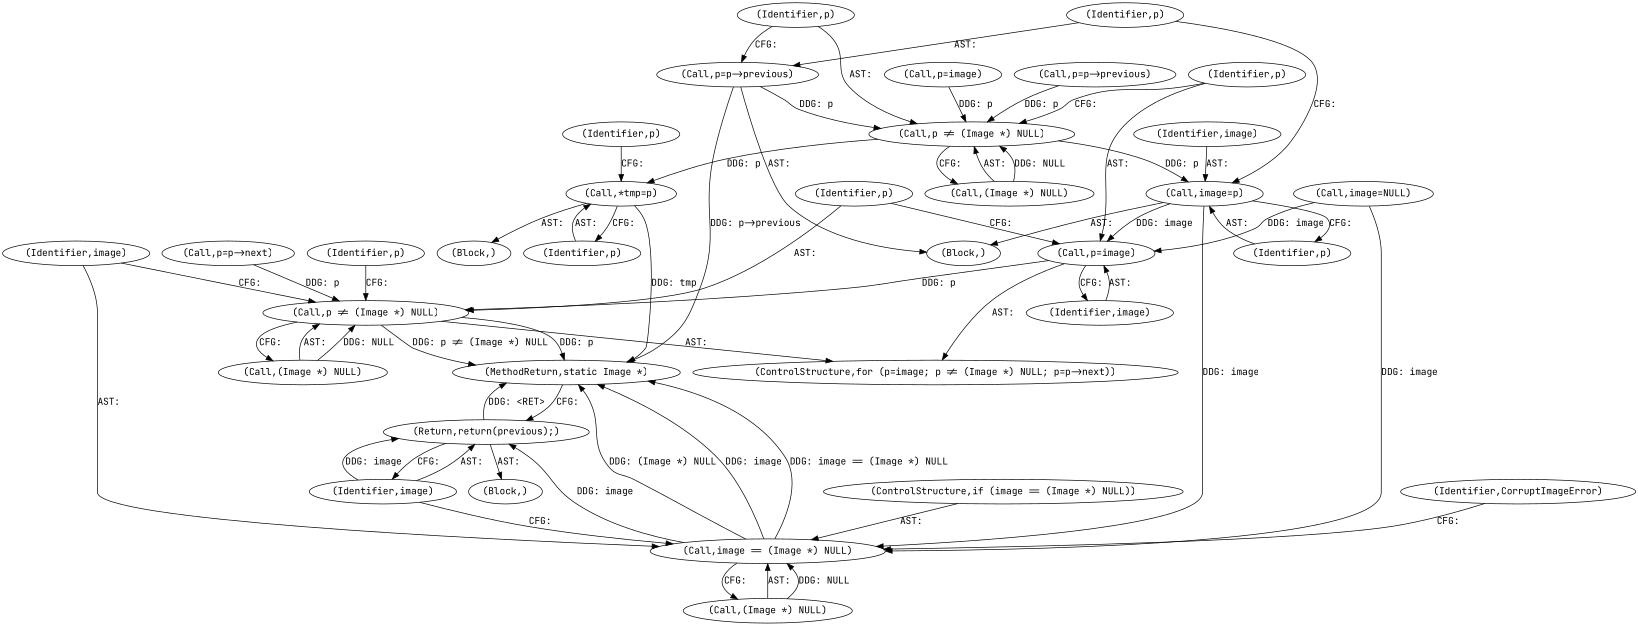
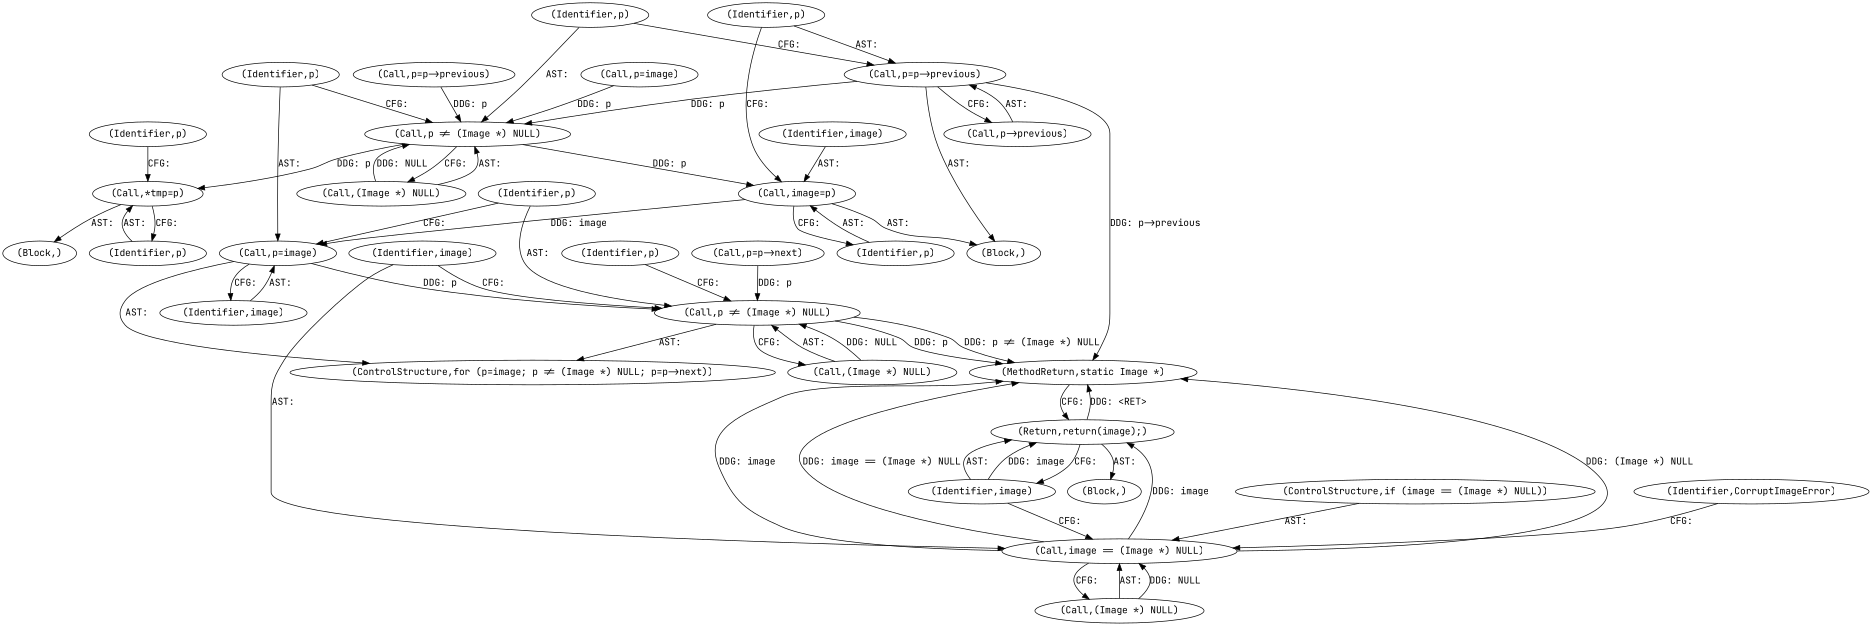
none -> (1017, 134)
(1363, 194) -> none
(651, 283) -> none
(486, 432) -> (1082, 432)
(1187, 507) -> none
